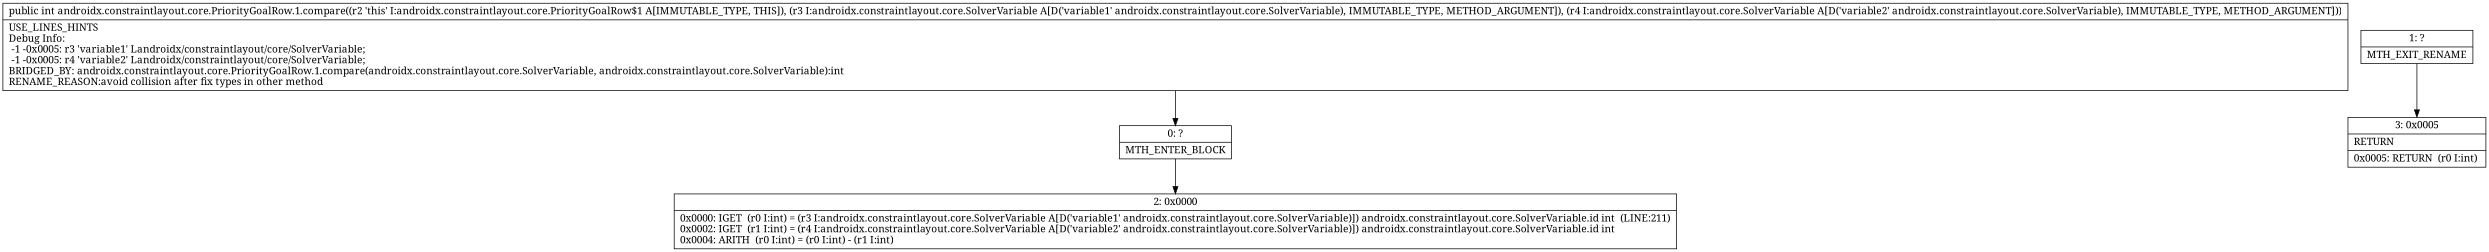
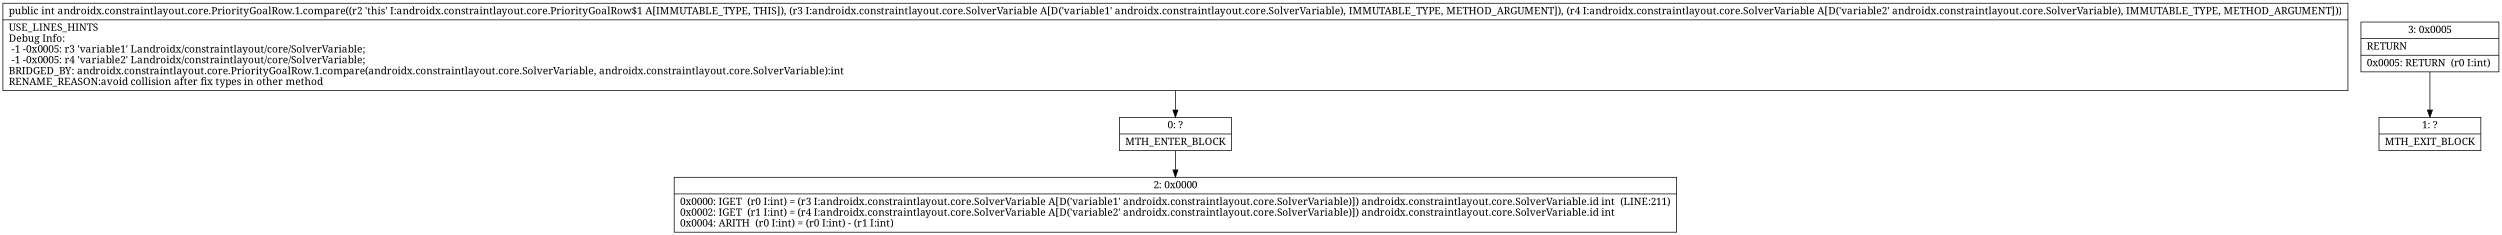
(2417, 55) -> (2430, 142)
(2417, 87) -> (2430, 91)
